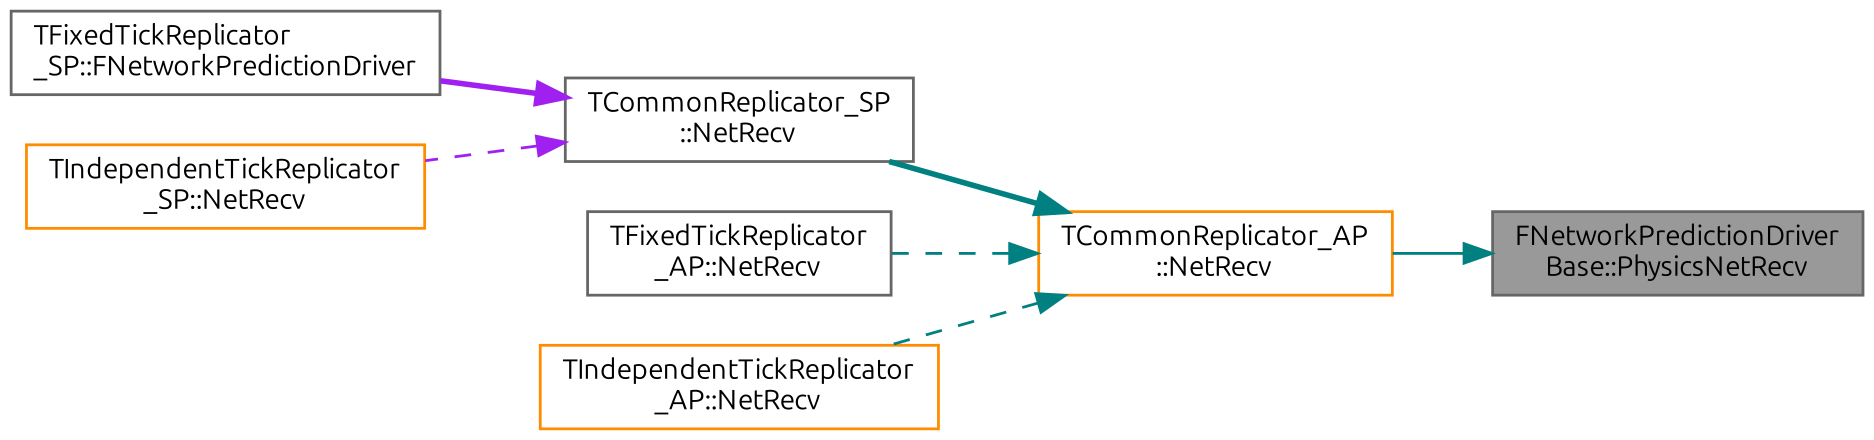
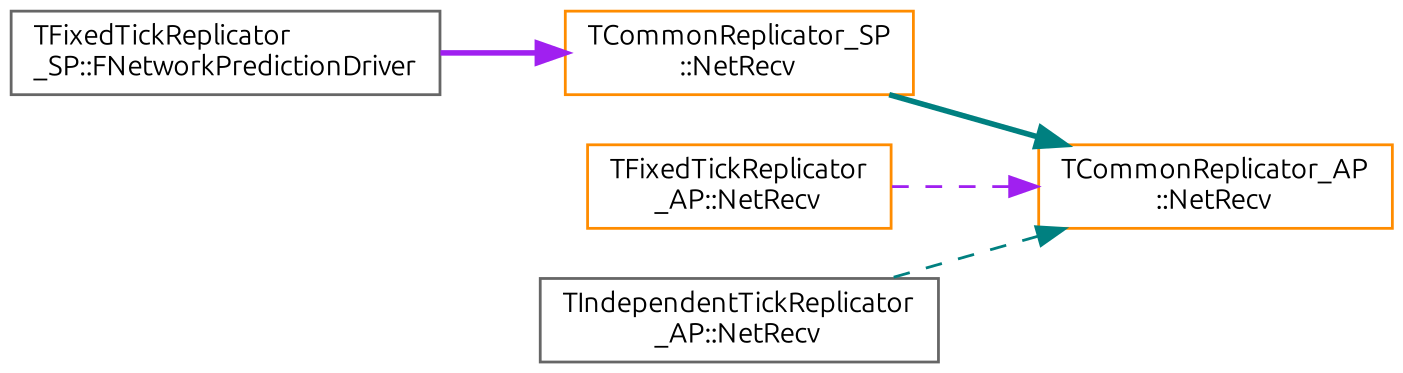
(739, 120) -> (739, 53)
(226, 187) -> none
(739, 253) -> (739, 187)
(950, 253) -> (950, 187)
(1678, 253) -> none
(739, 387) -> (739, 320)
